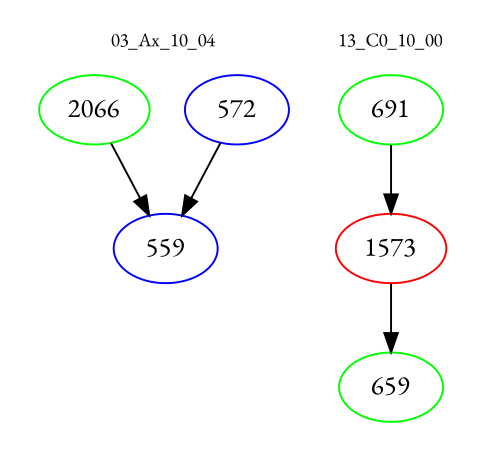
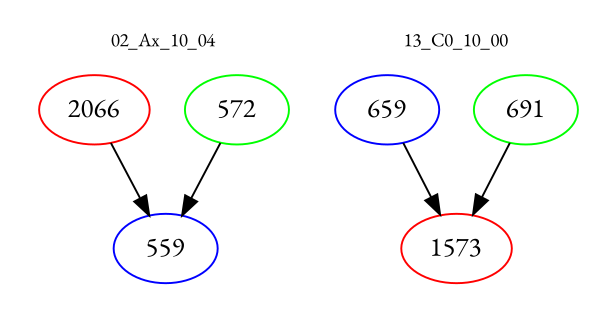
(164, 41) -> (164, 41)
(94, 110) -> (94, 110)
(237, 110) -> (237, 110)
(391, 308) -> (417, 170)
(391, 387) -> (387, 110)
